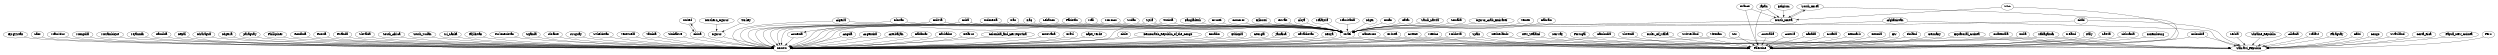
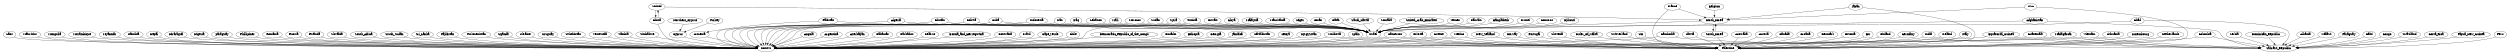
none -> (1182, 12)
(1492, 21) -> (1422, 21)
(1008, 35) -> (967, 35)
(2263, 35) -> (2266, 35)
